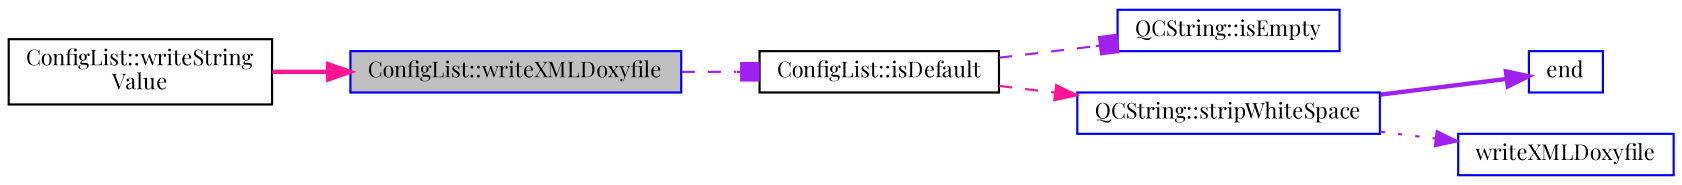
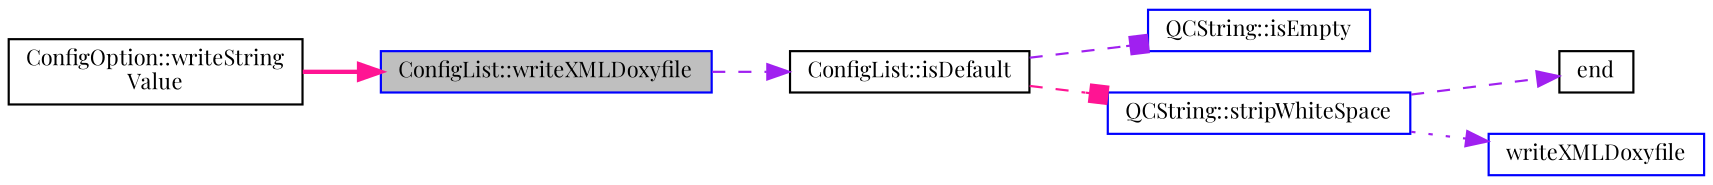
(140, 72) -> (156, 72)
(709, 72) -> (740, 72)
(1566, 72) -> (1596, 72)
(1444, 87) -> (1474, 87)
(1027, 89) -> (1057, 89)
